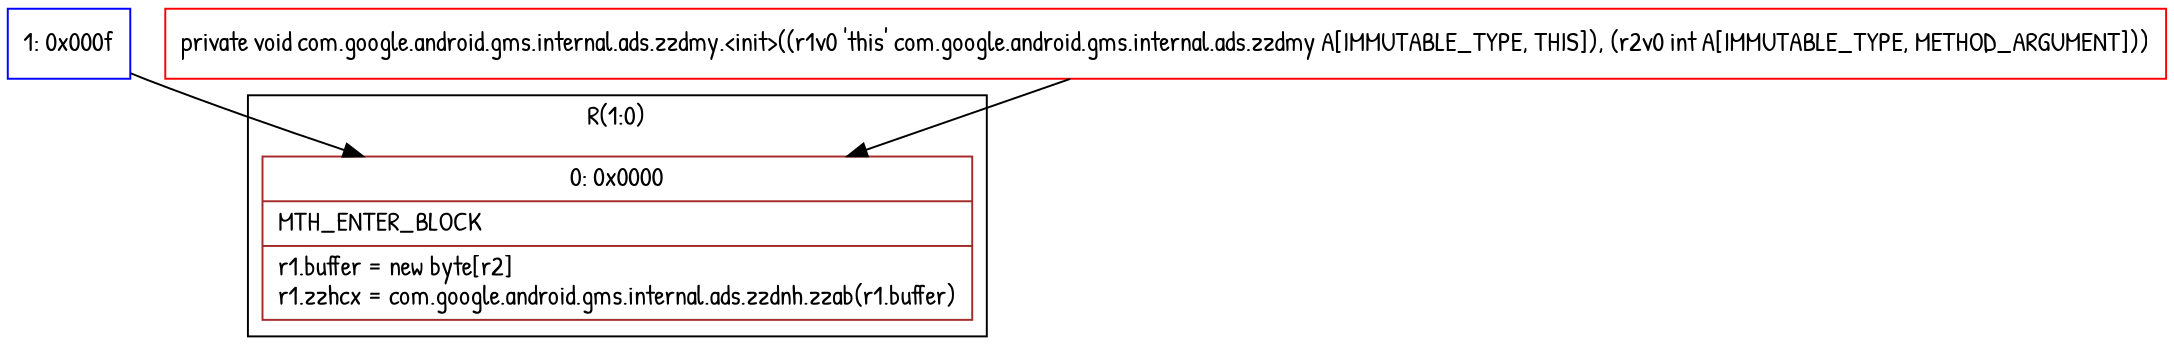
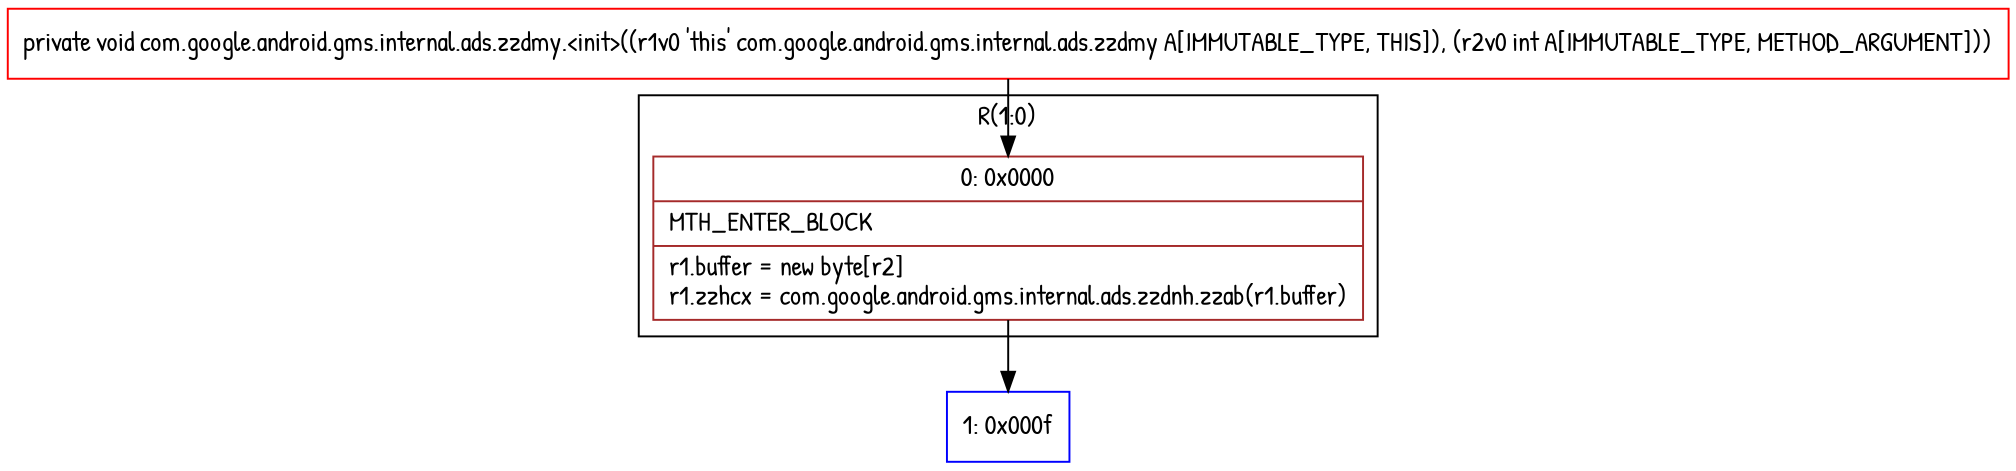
(232, 111) -> (1008, 348)
